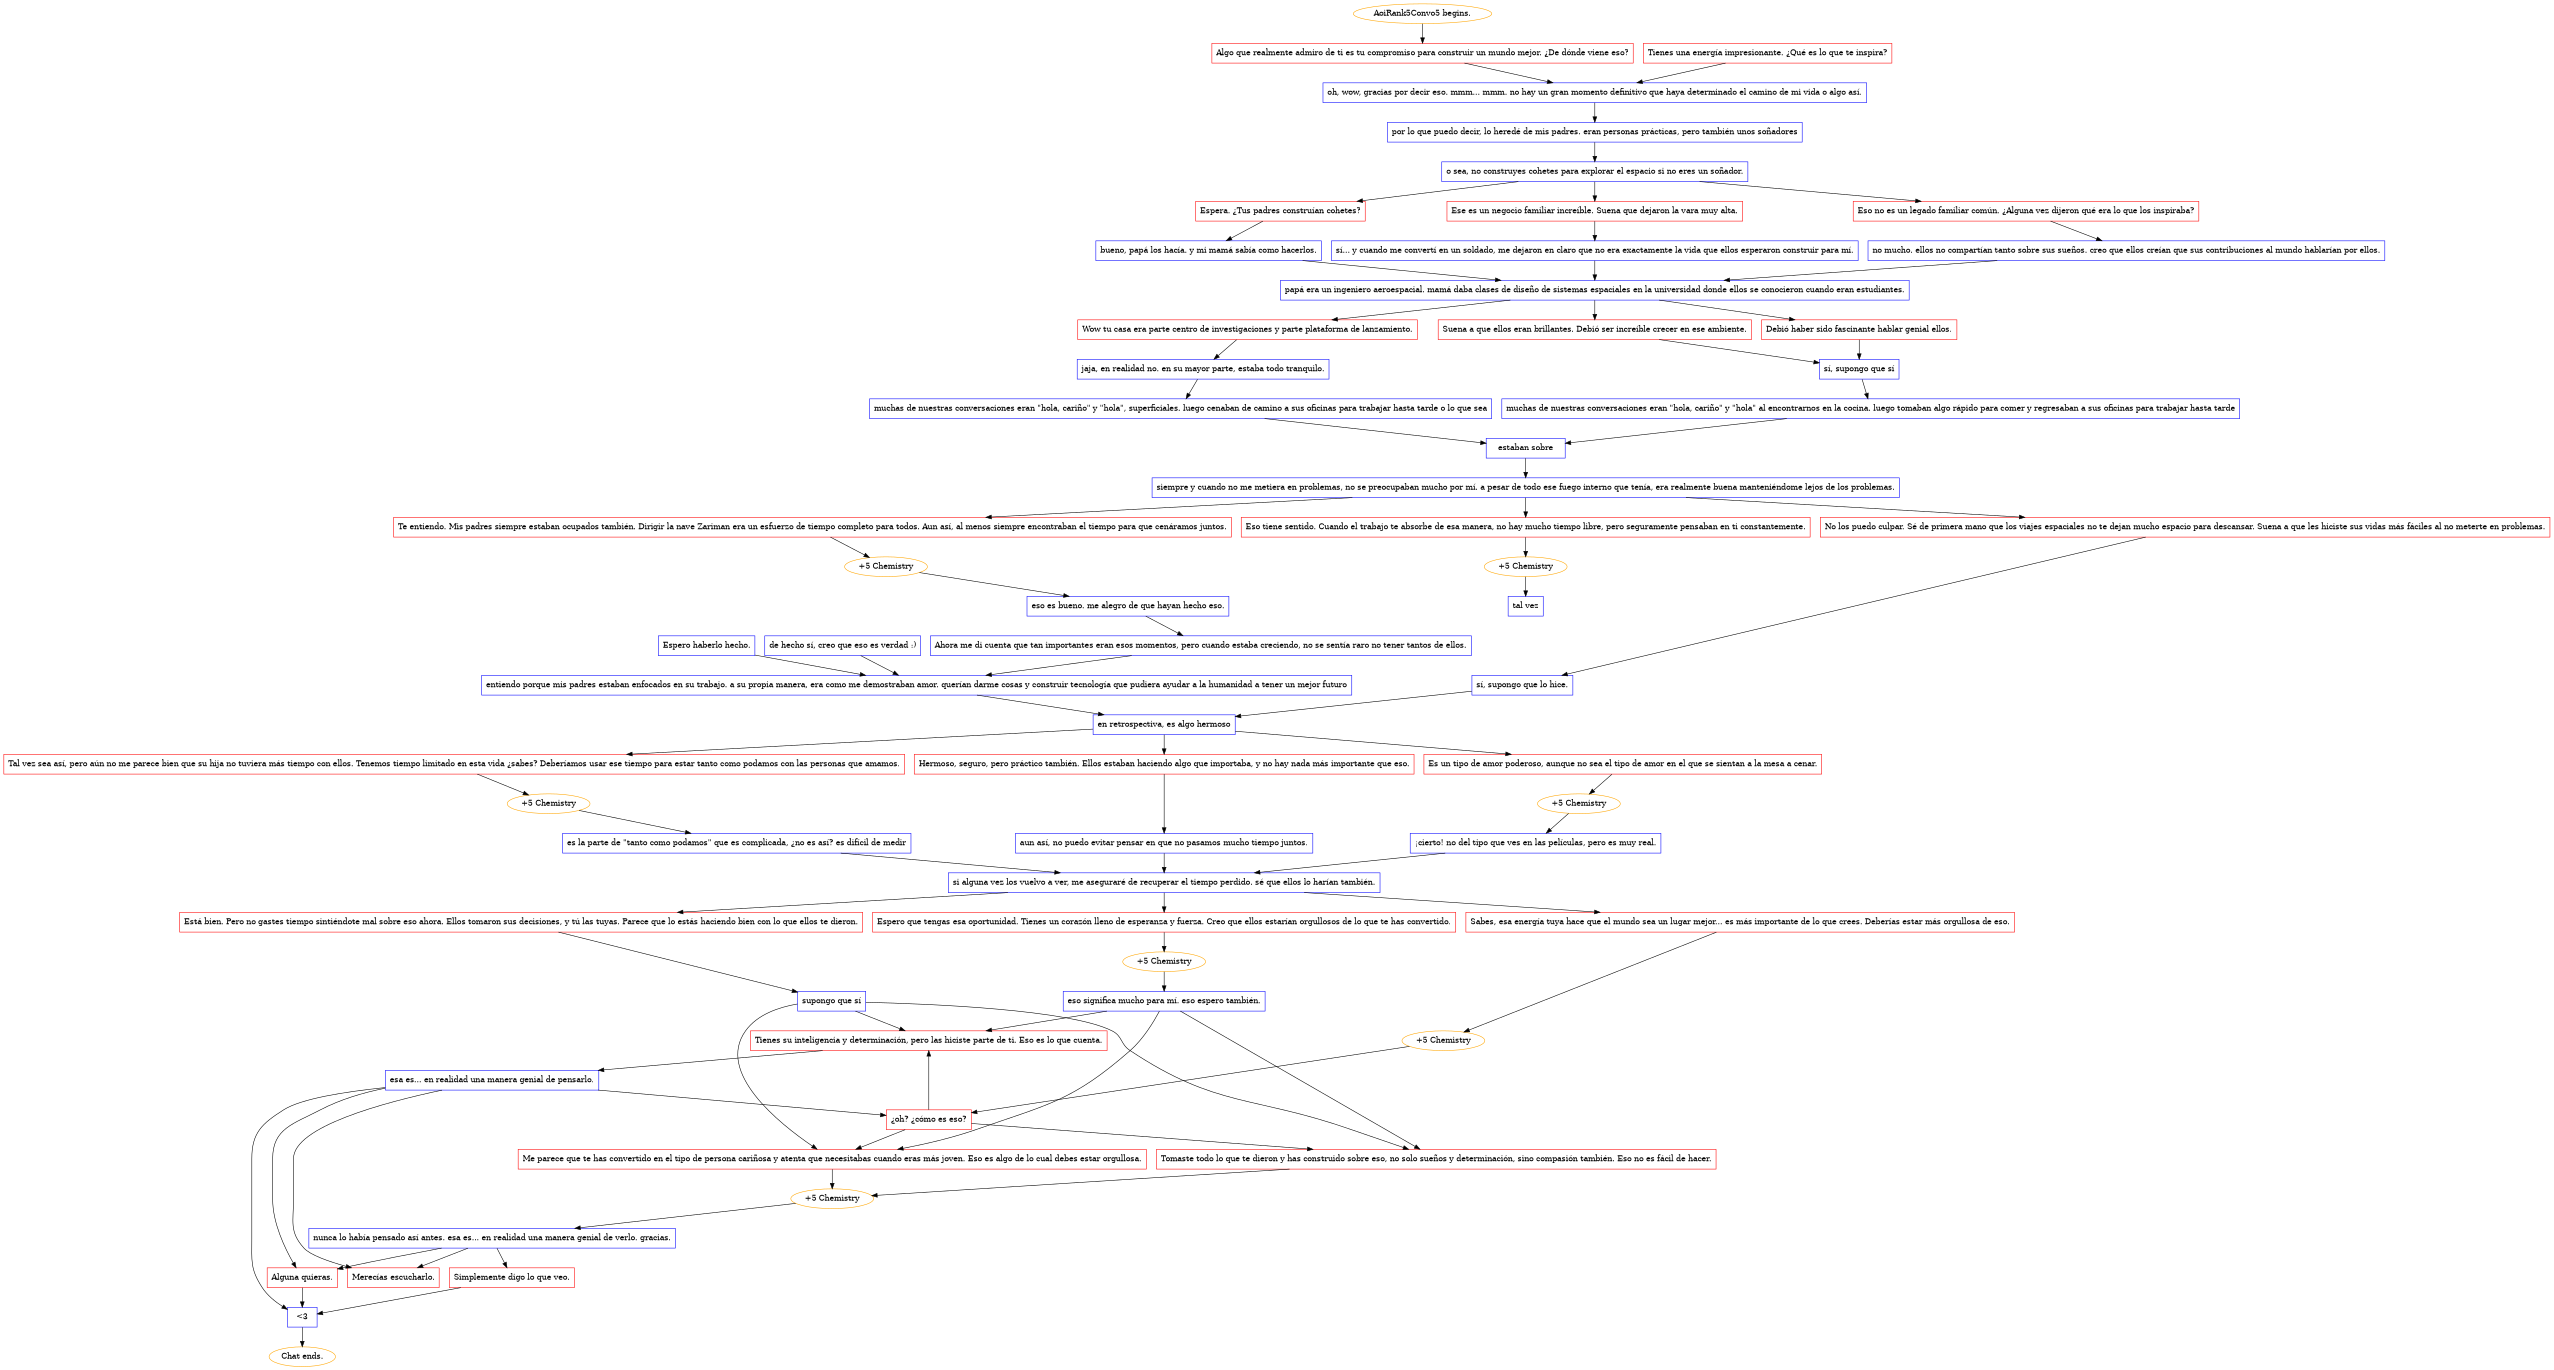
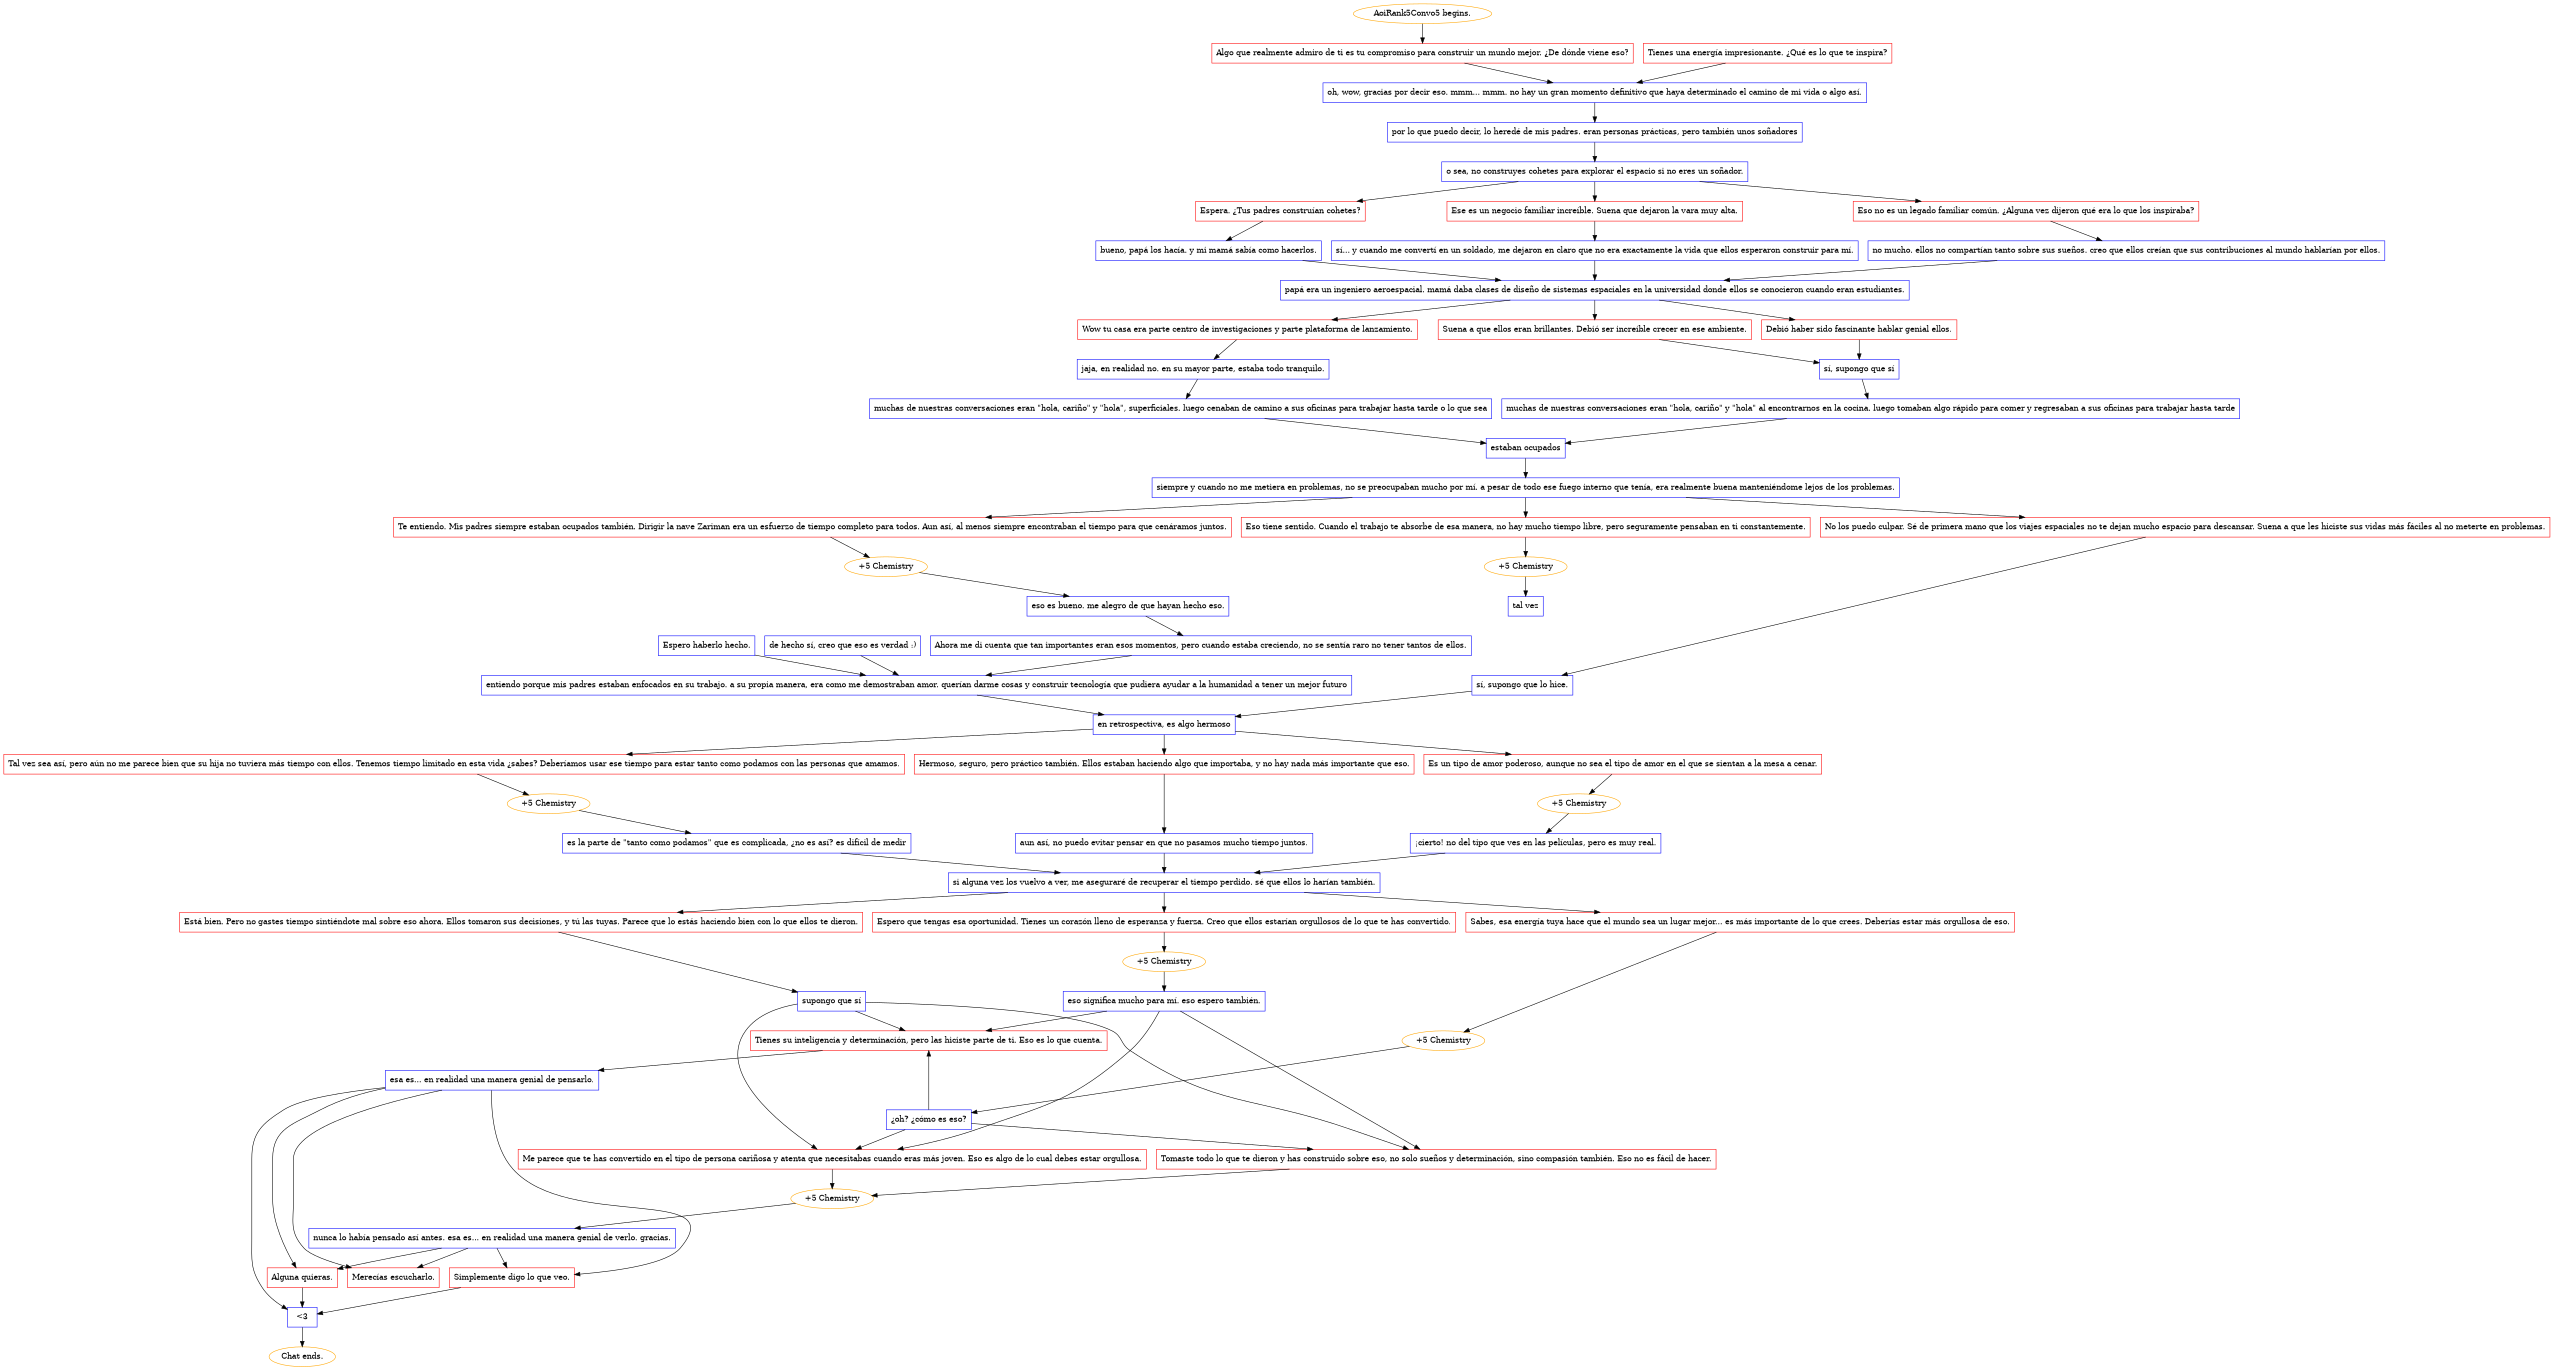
(1526, 448) -> (1526, 448)
(739, 1103) -> (623, 1206)
(929, 1120) -> (929, 1120)
